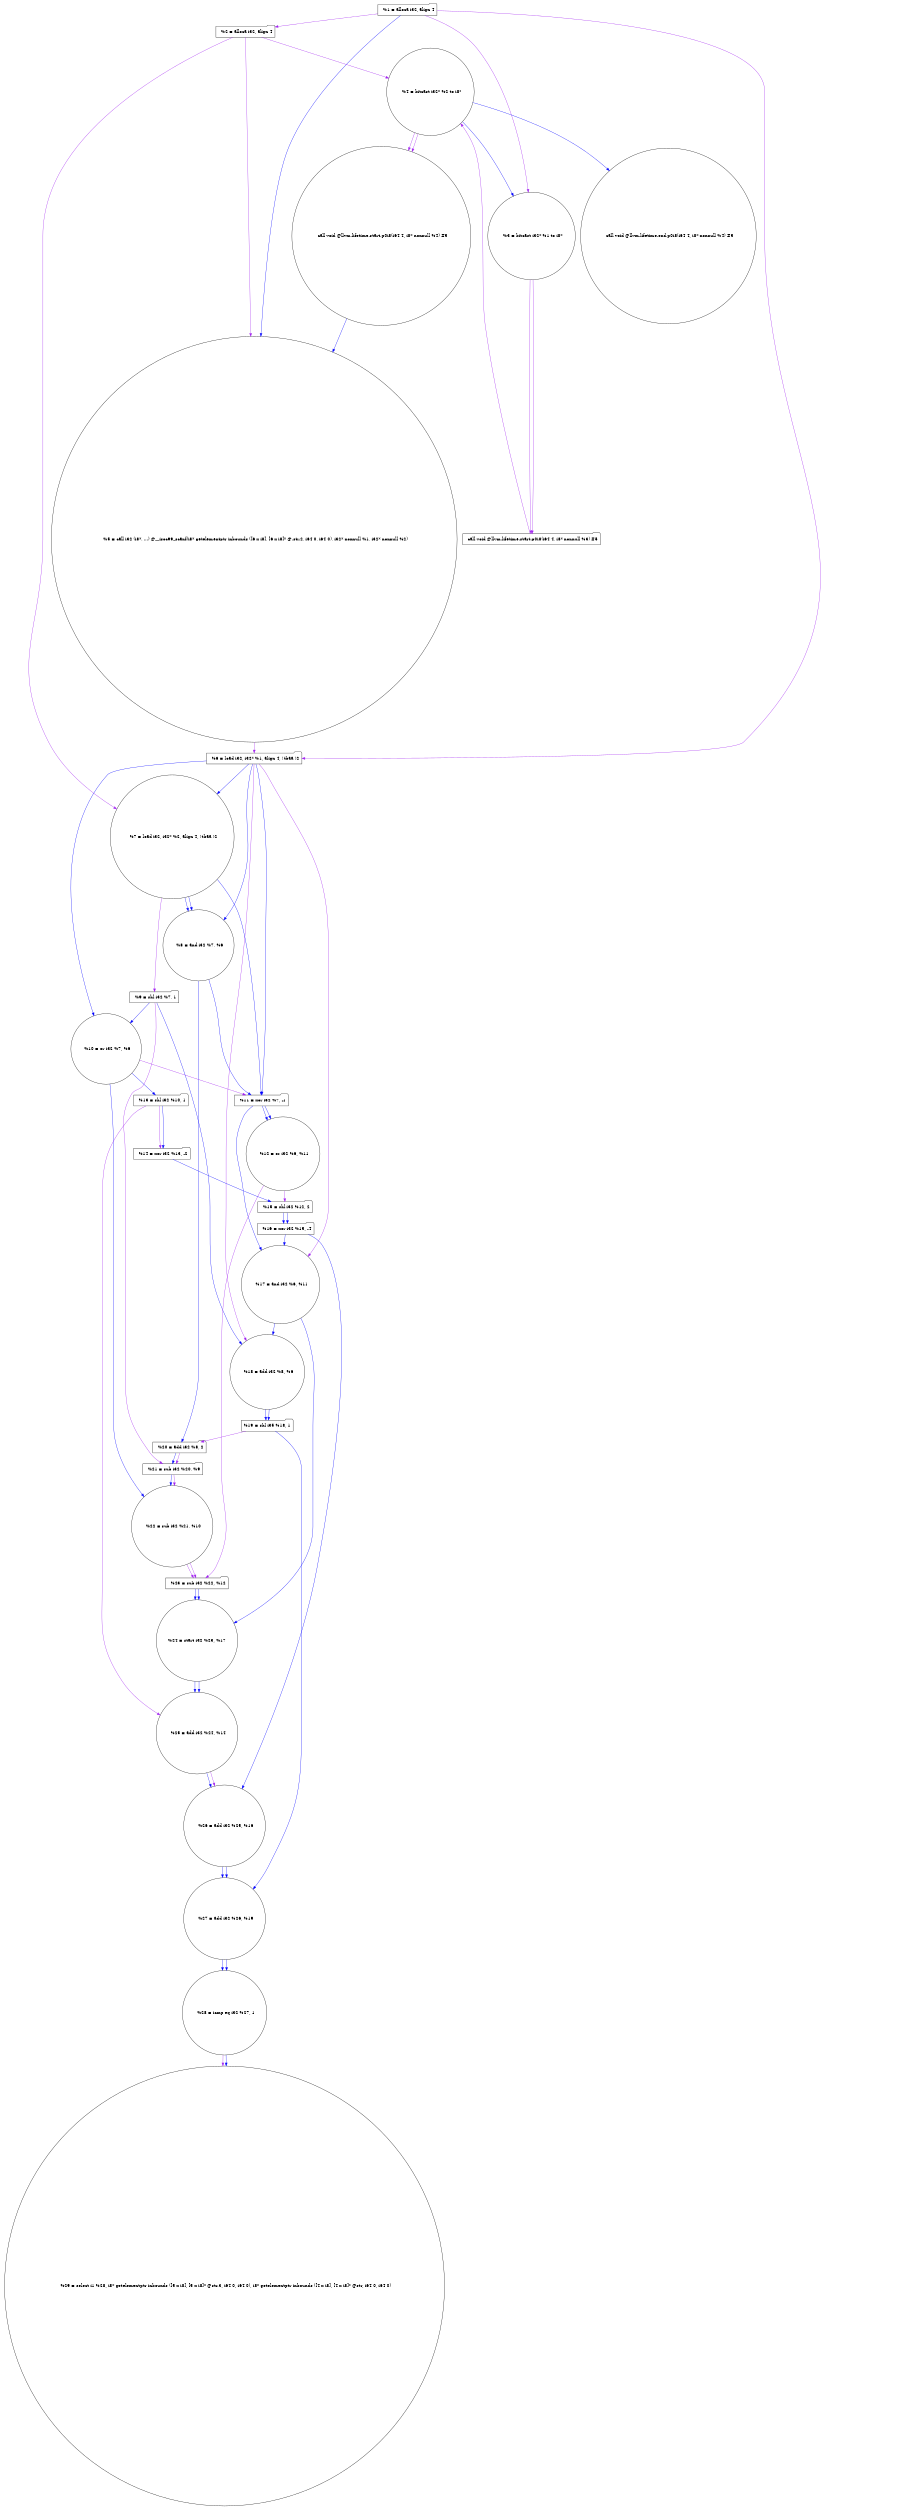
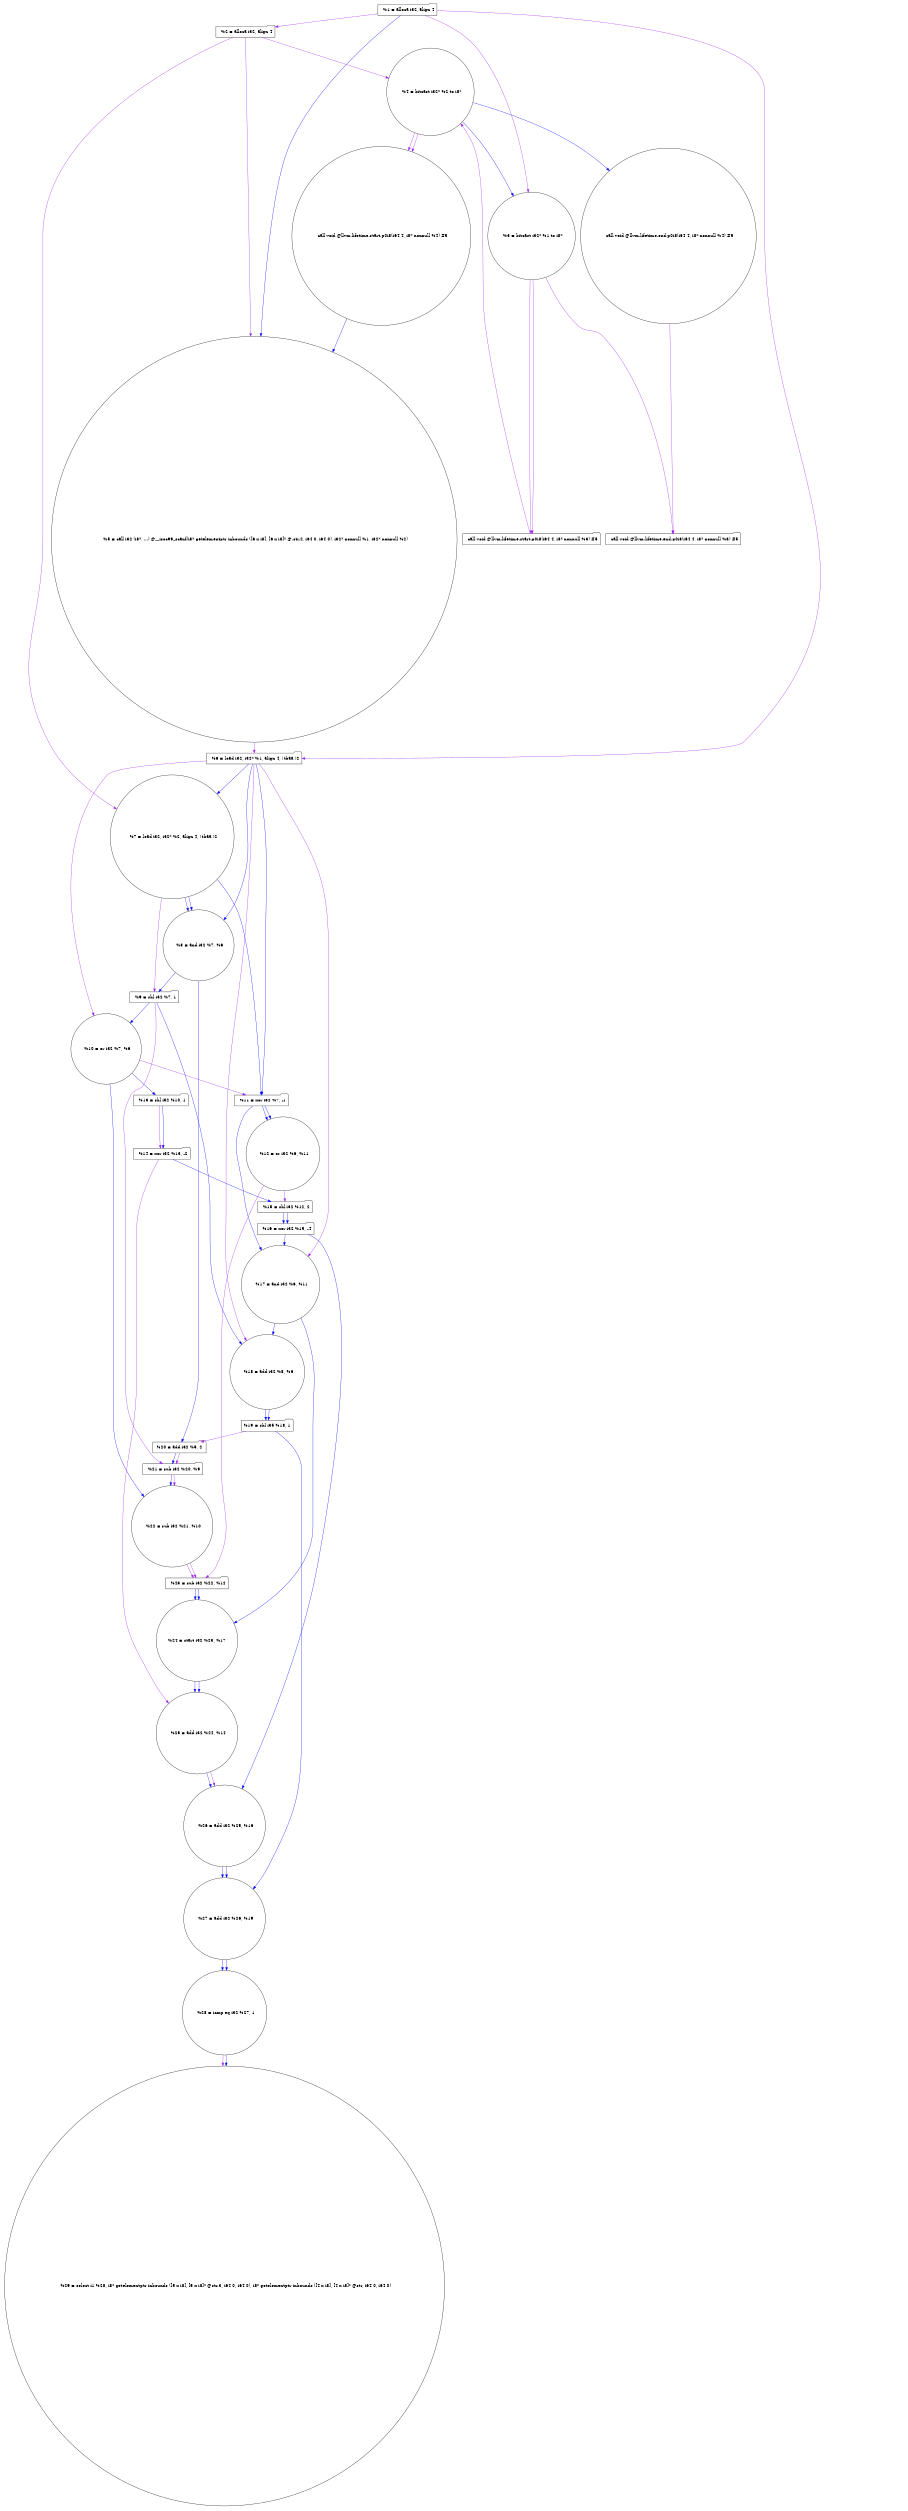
none -> (673, 539)
(76, 841) -> (76, 841)
(221, 1040) -> (168, 981)
(102, 1412) -> (132, 1434)
(179, 1447) -> (179, 1447)
